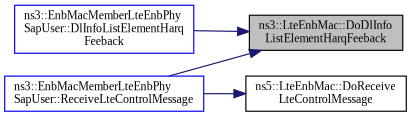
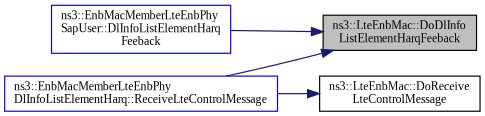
(104, 94) -> (141, 94)
(326, 94) -> (400, 94)
